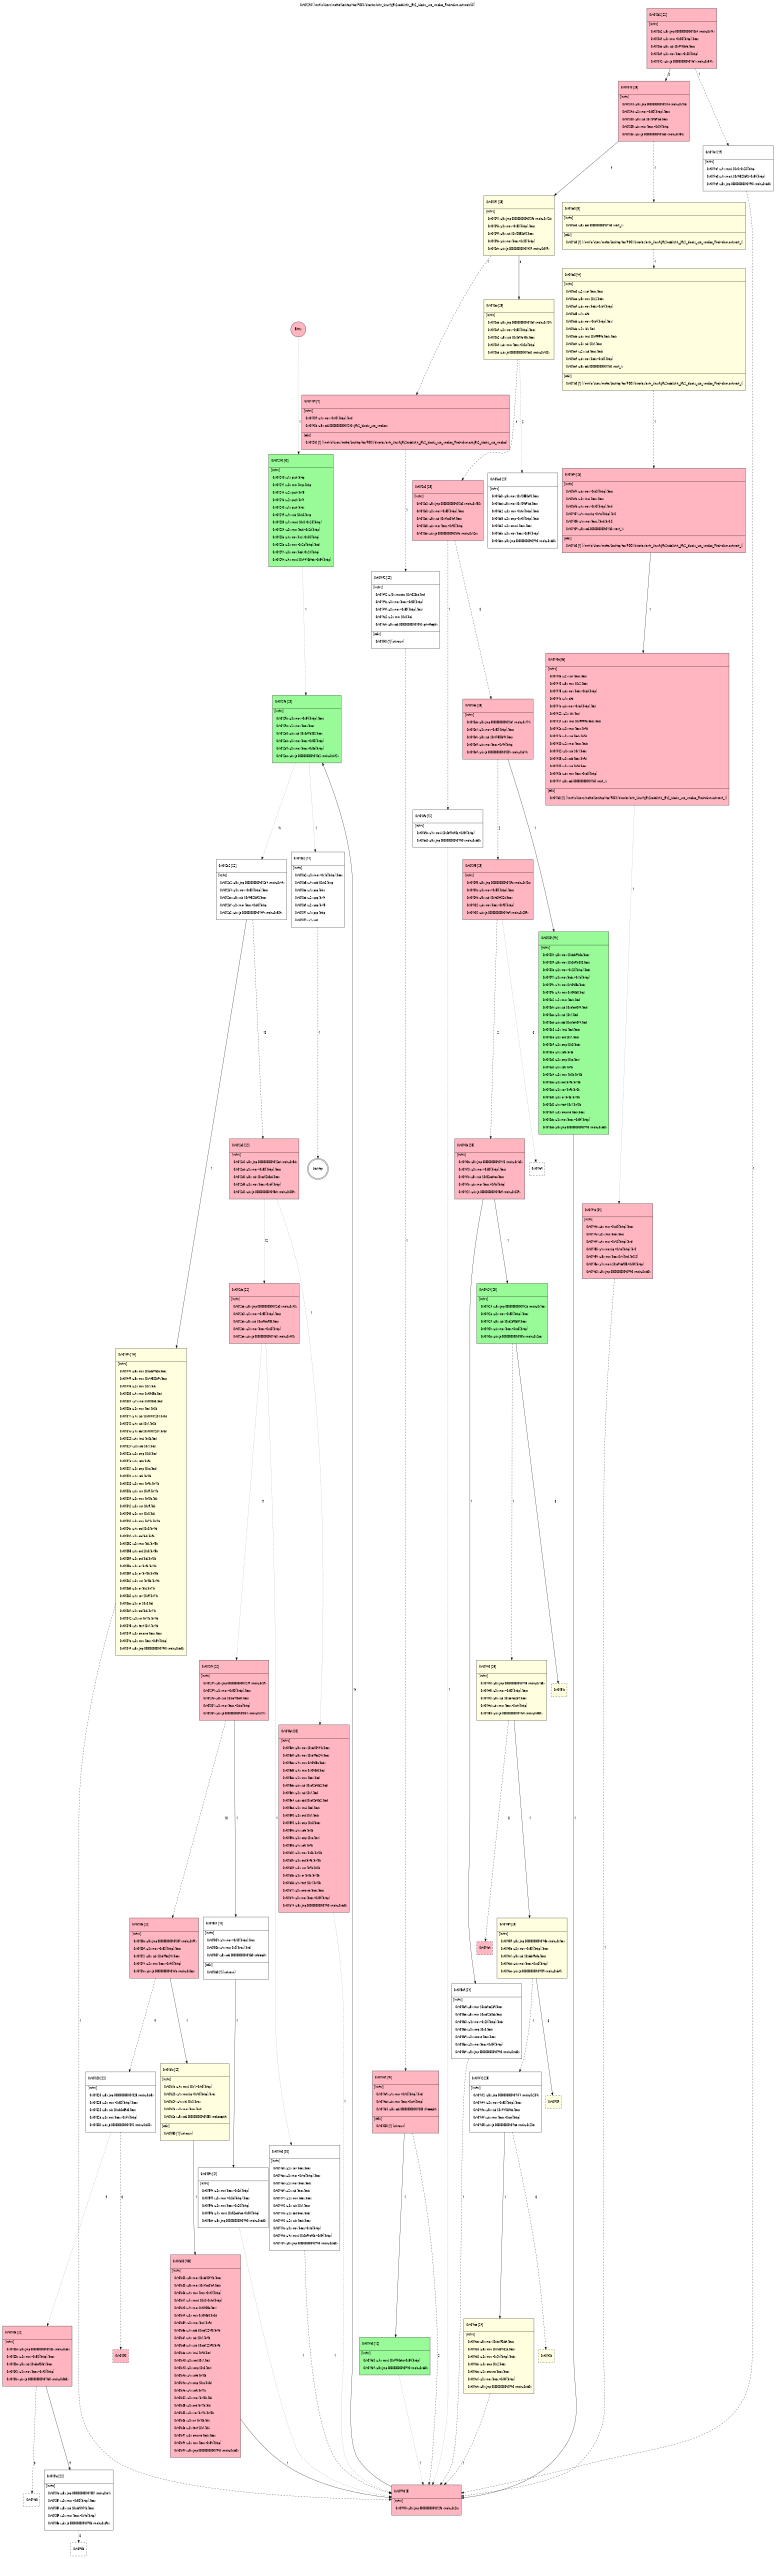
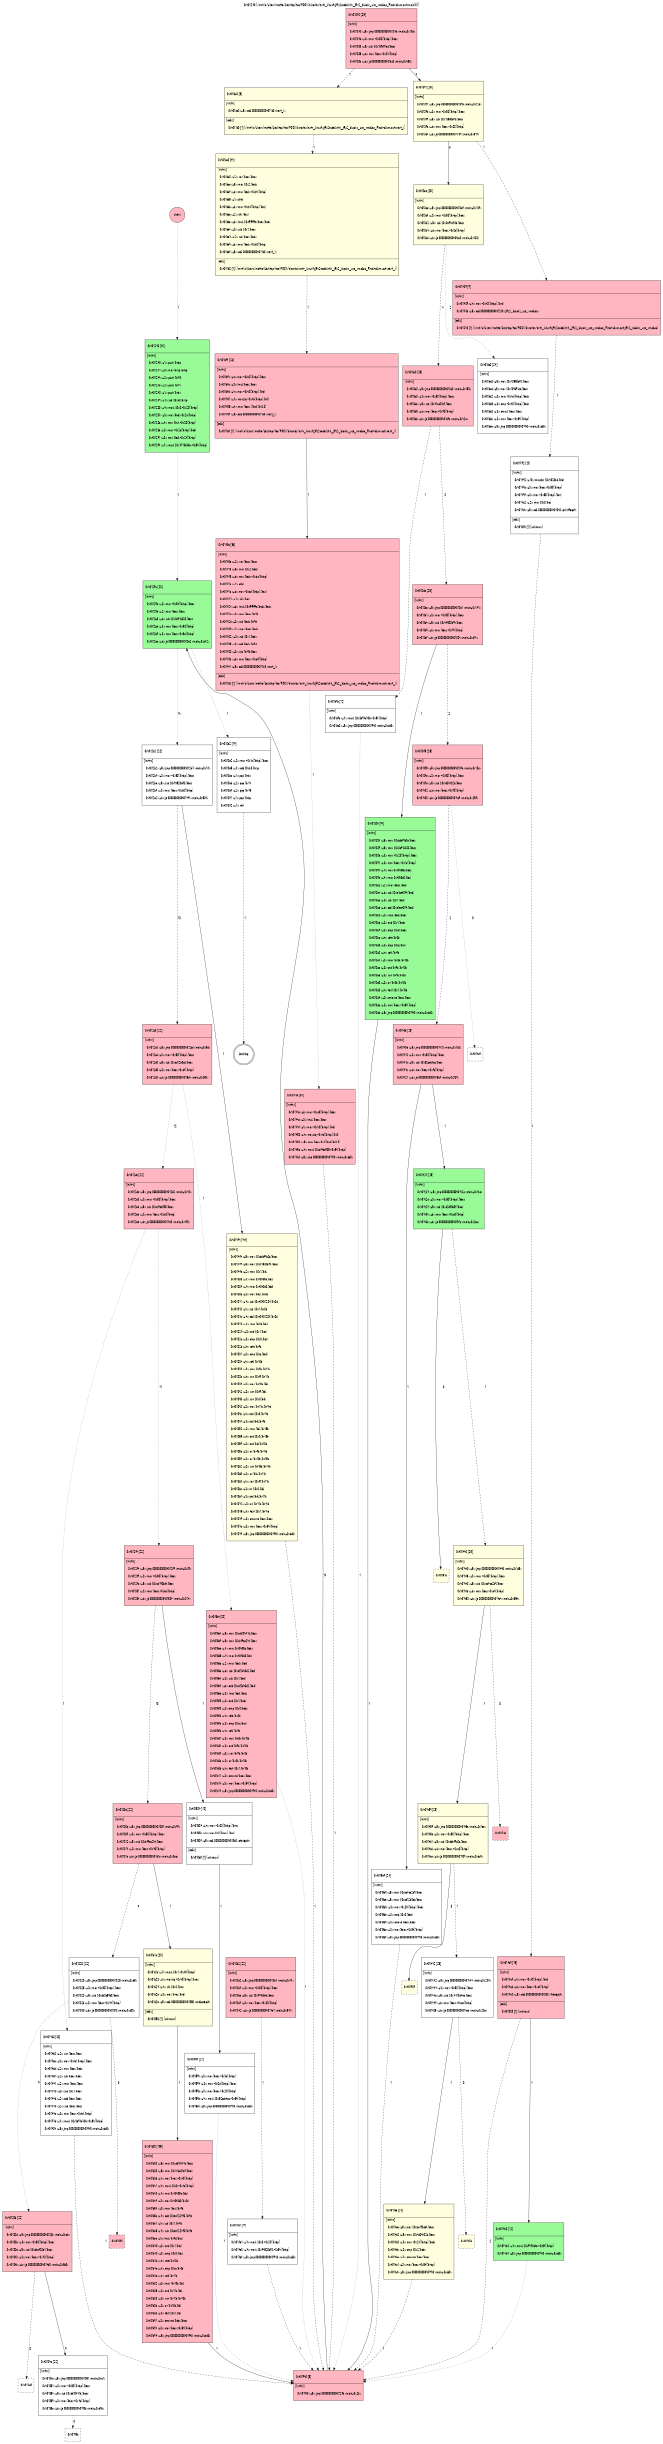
(668, 74) -> none
(298, 329) -> (177, 215)
